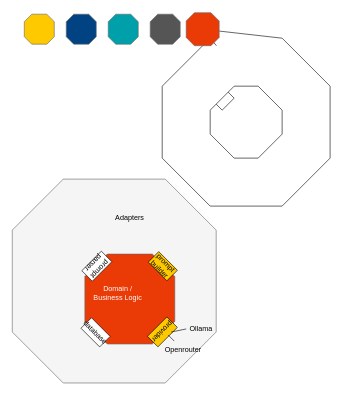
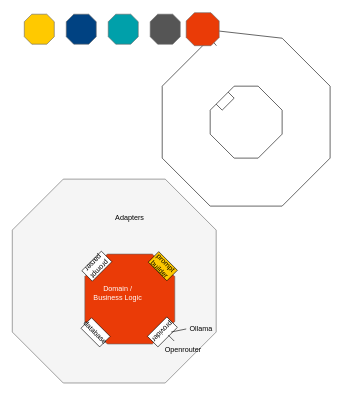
(162, 332) -> (162, 332)
